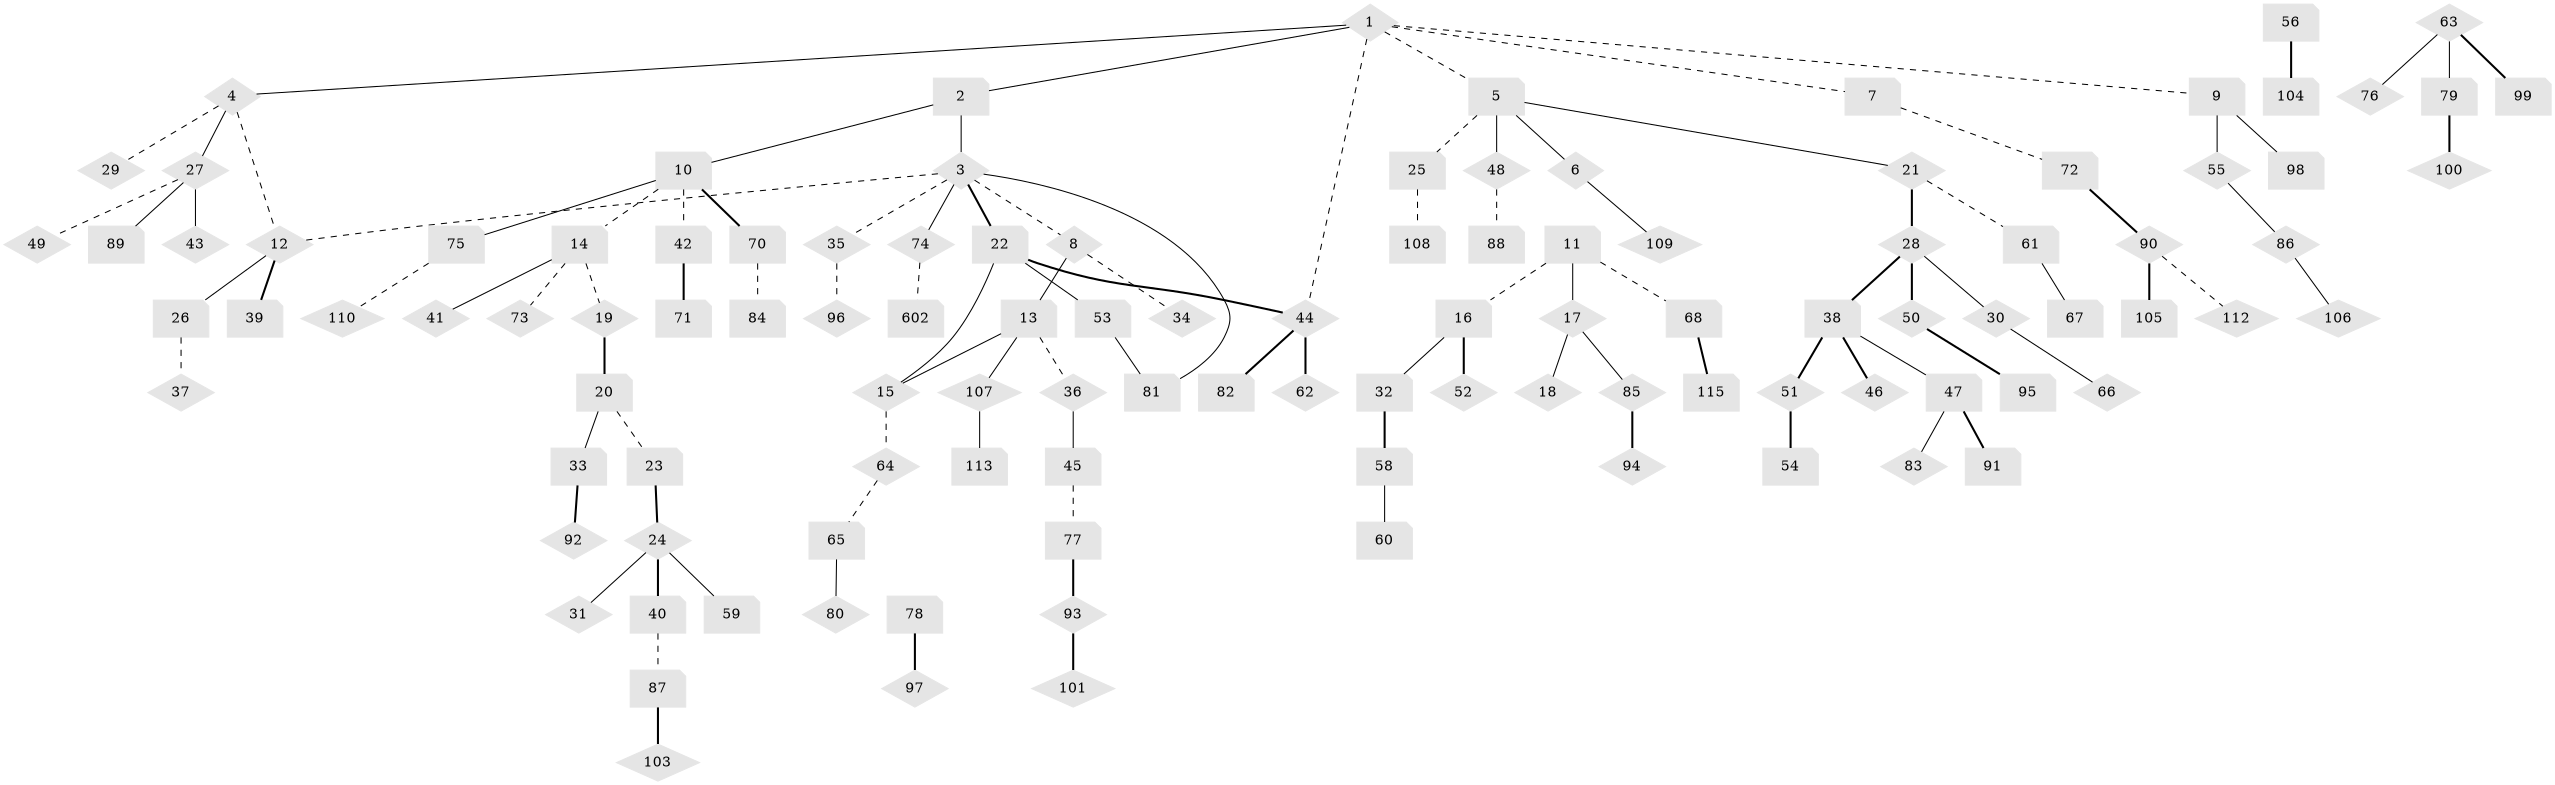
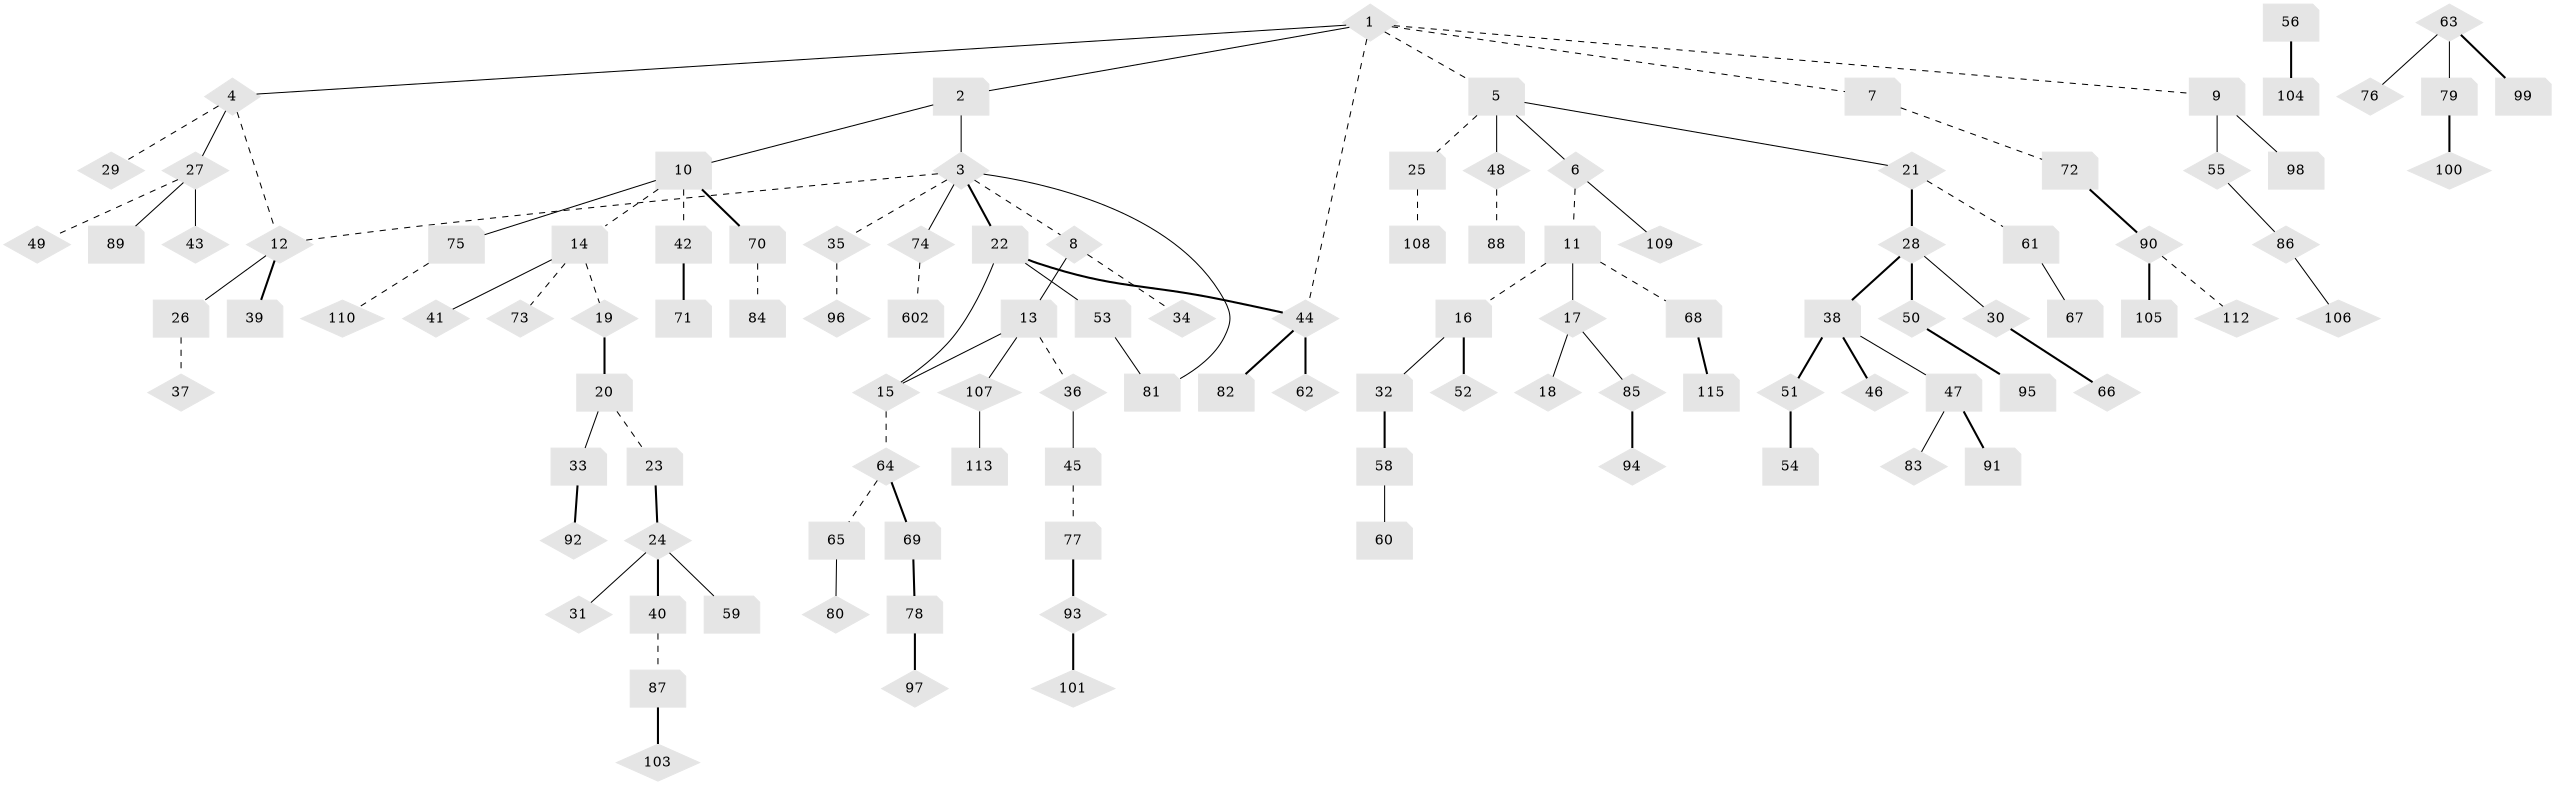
none -> (1574, 207)
(2052, 356) -> (2052, 356)
none -> (913, 541)
